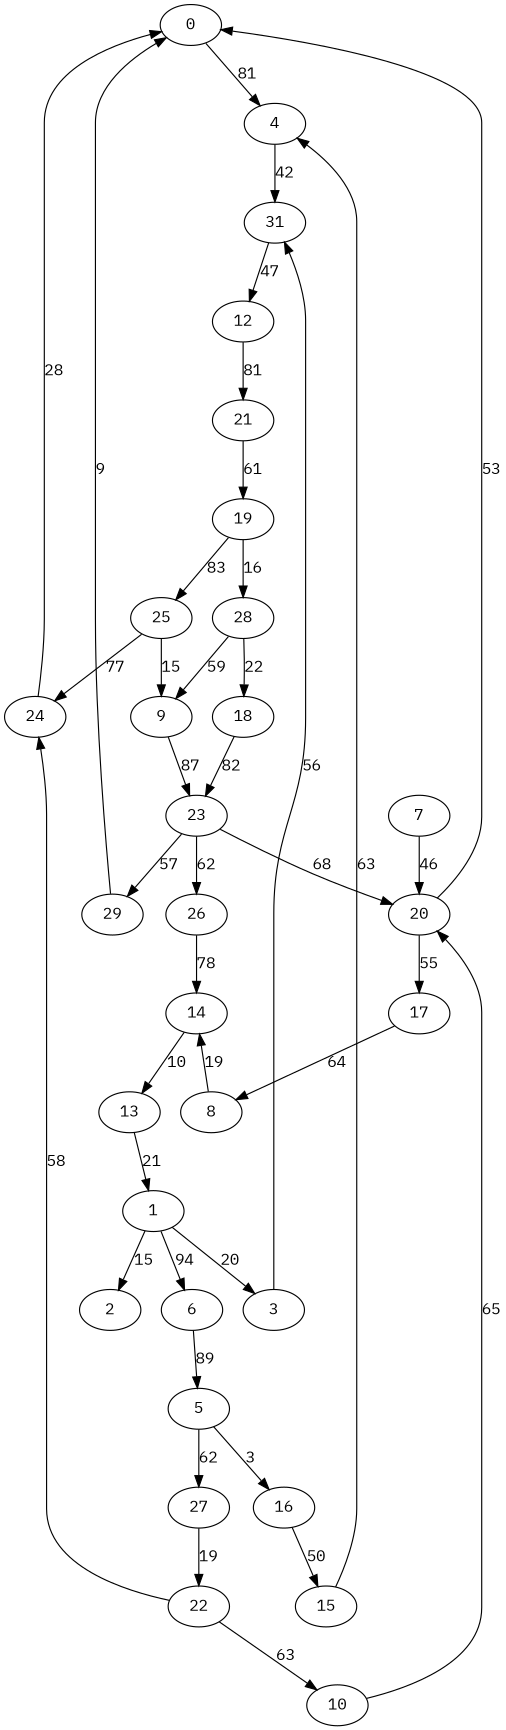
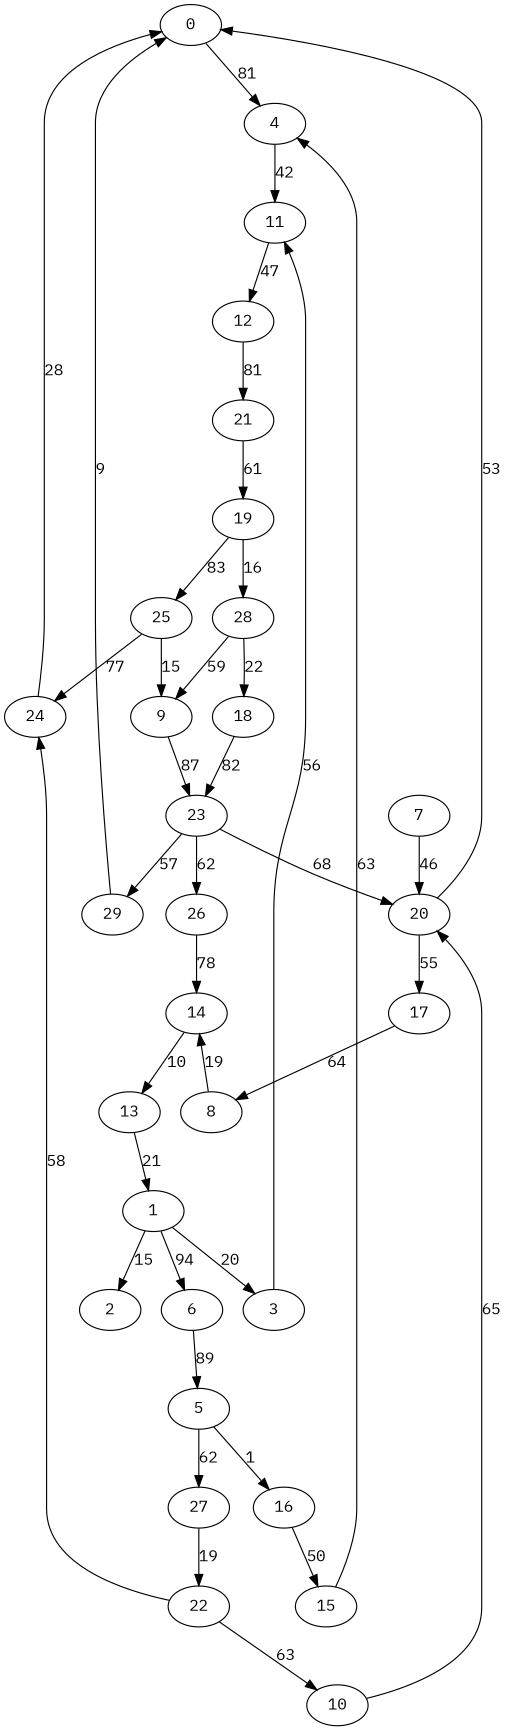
(275, 223) -> (275, 223)
(251, 1458) -> (251, 1458)
